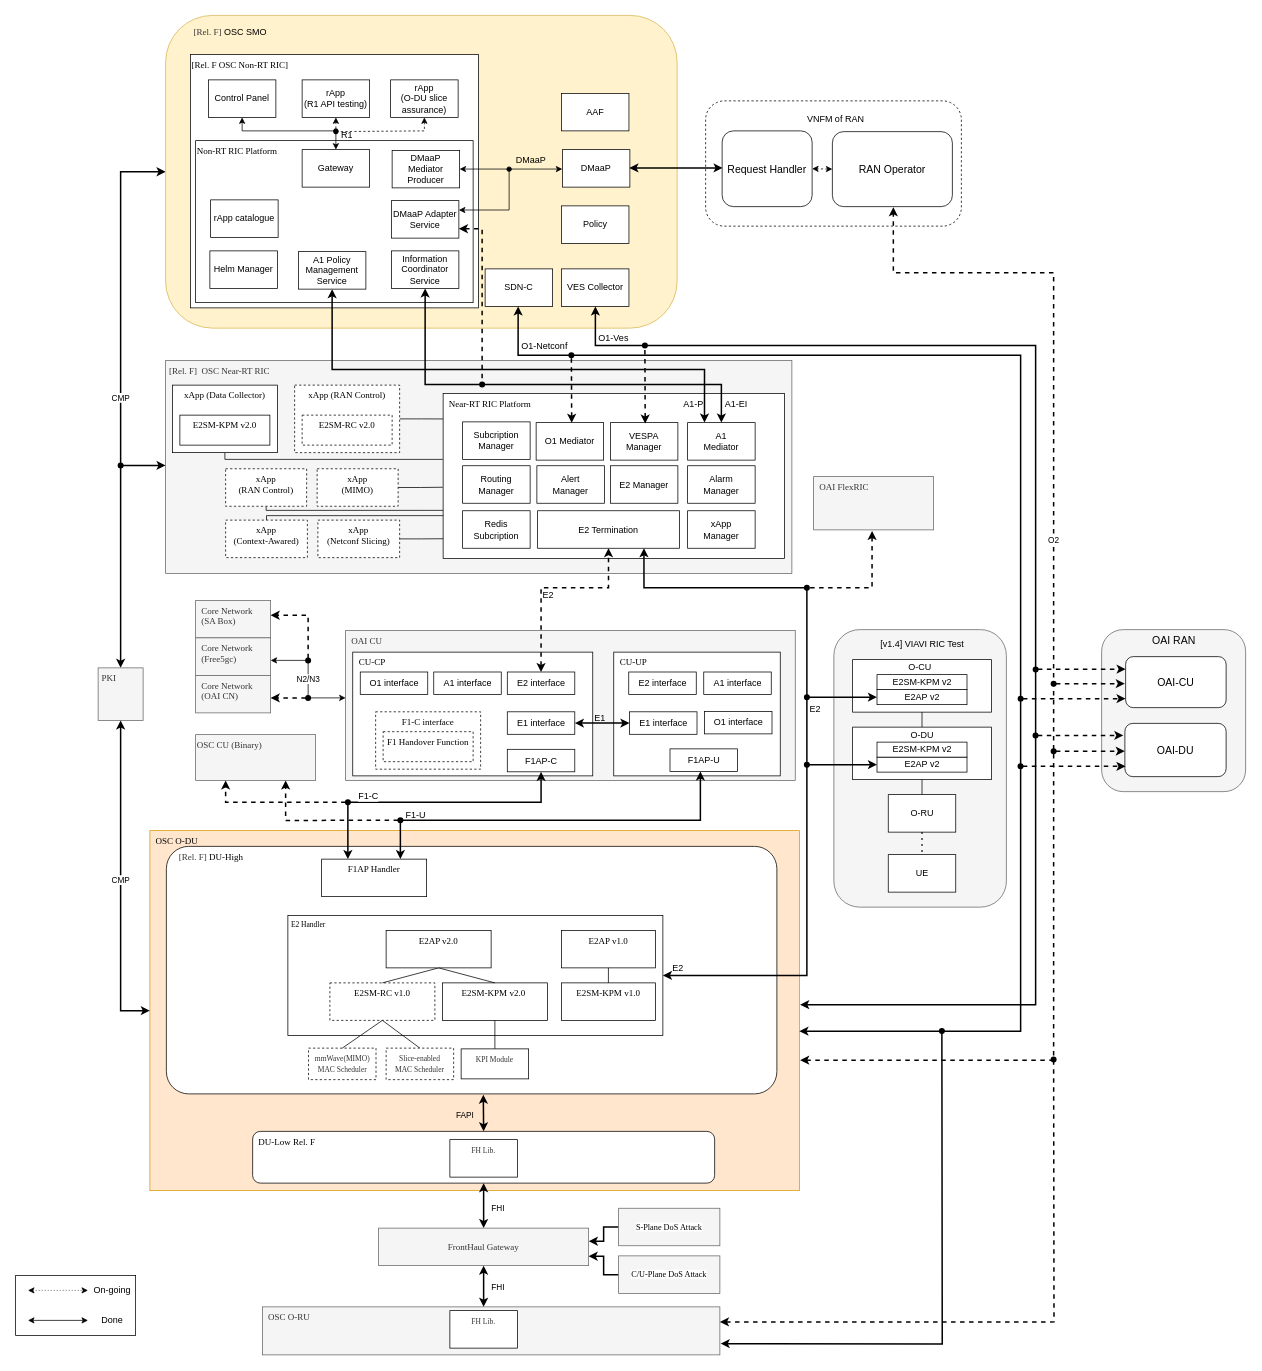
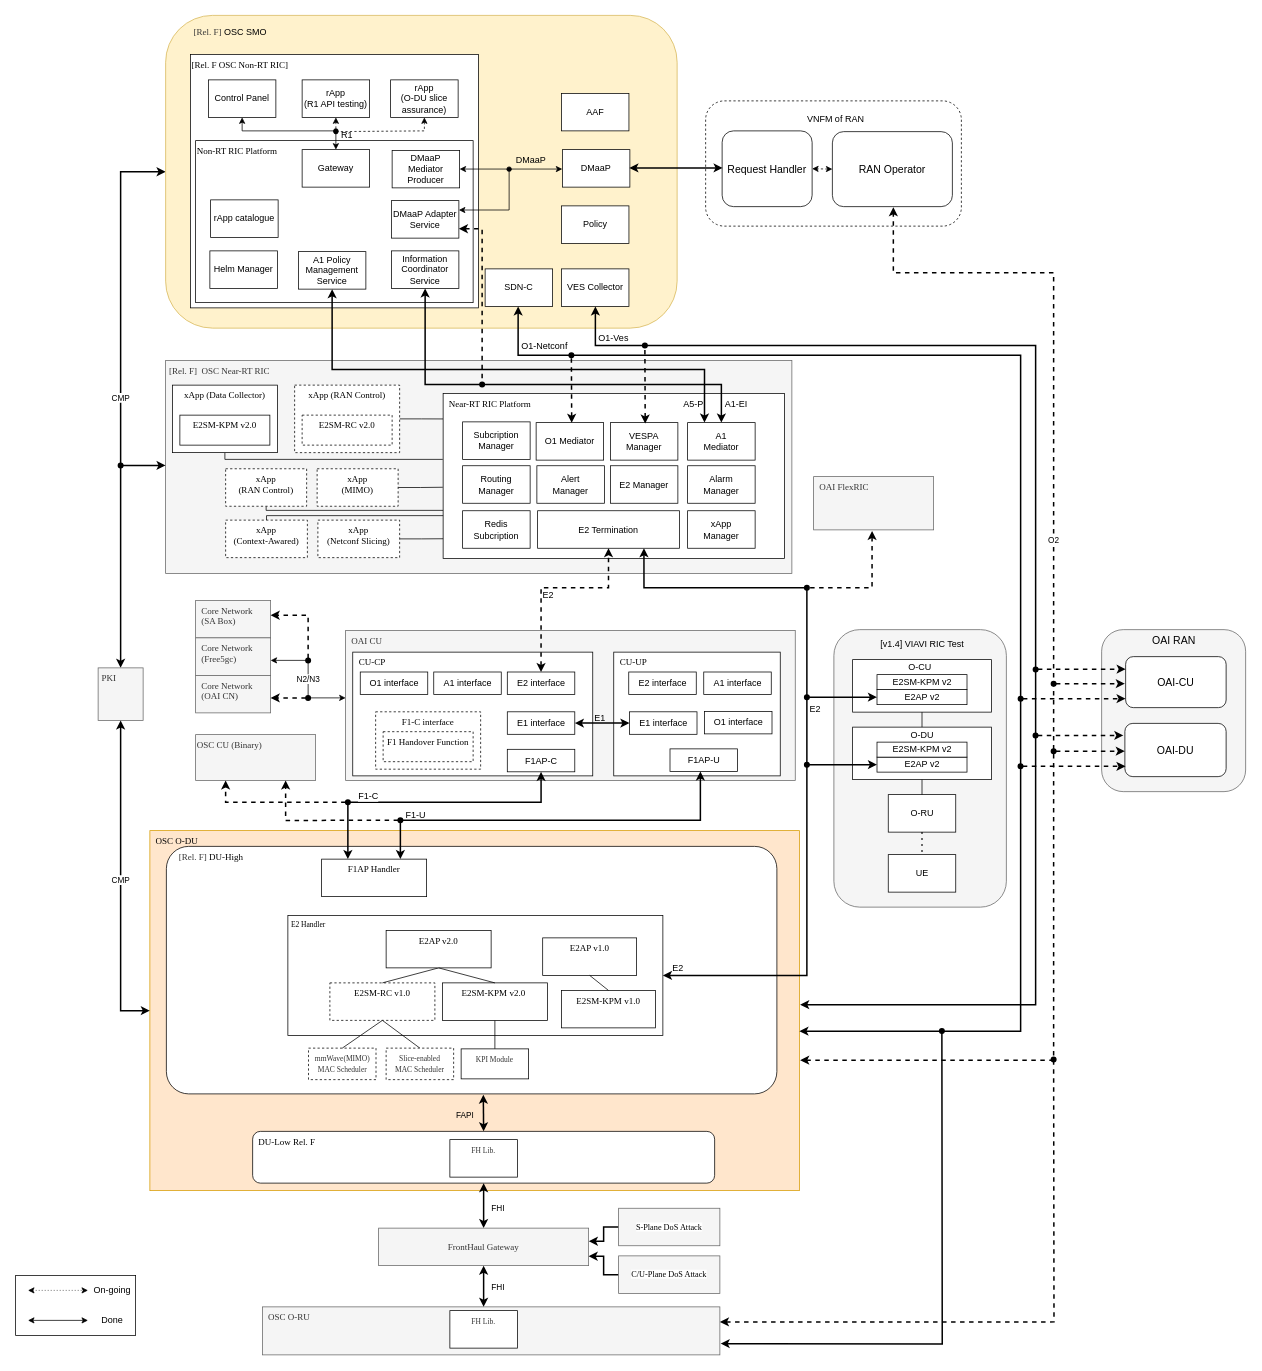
(693, 405) -> (693, 405)
(608, 949) -> (589, 957)
(608, 1002) -> (608, 1009)
